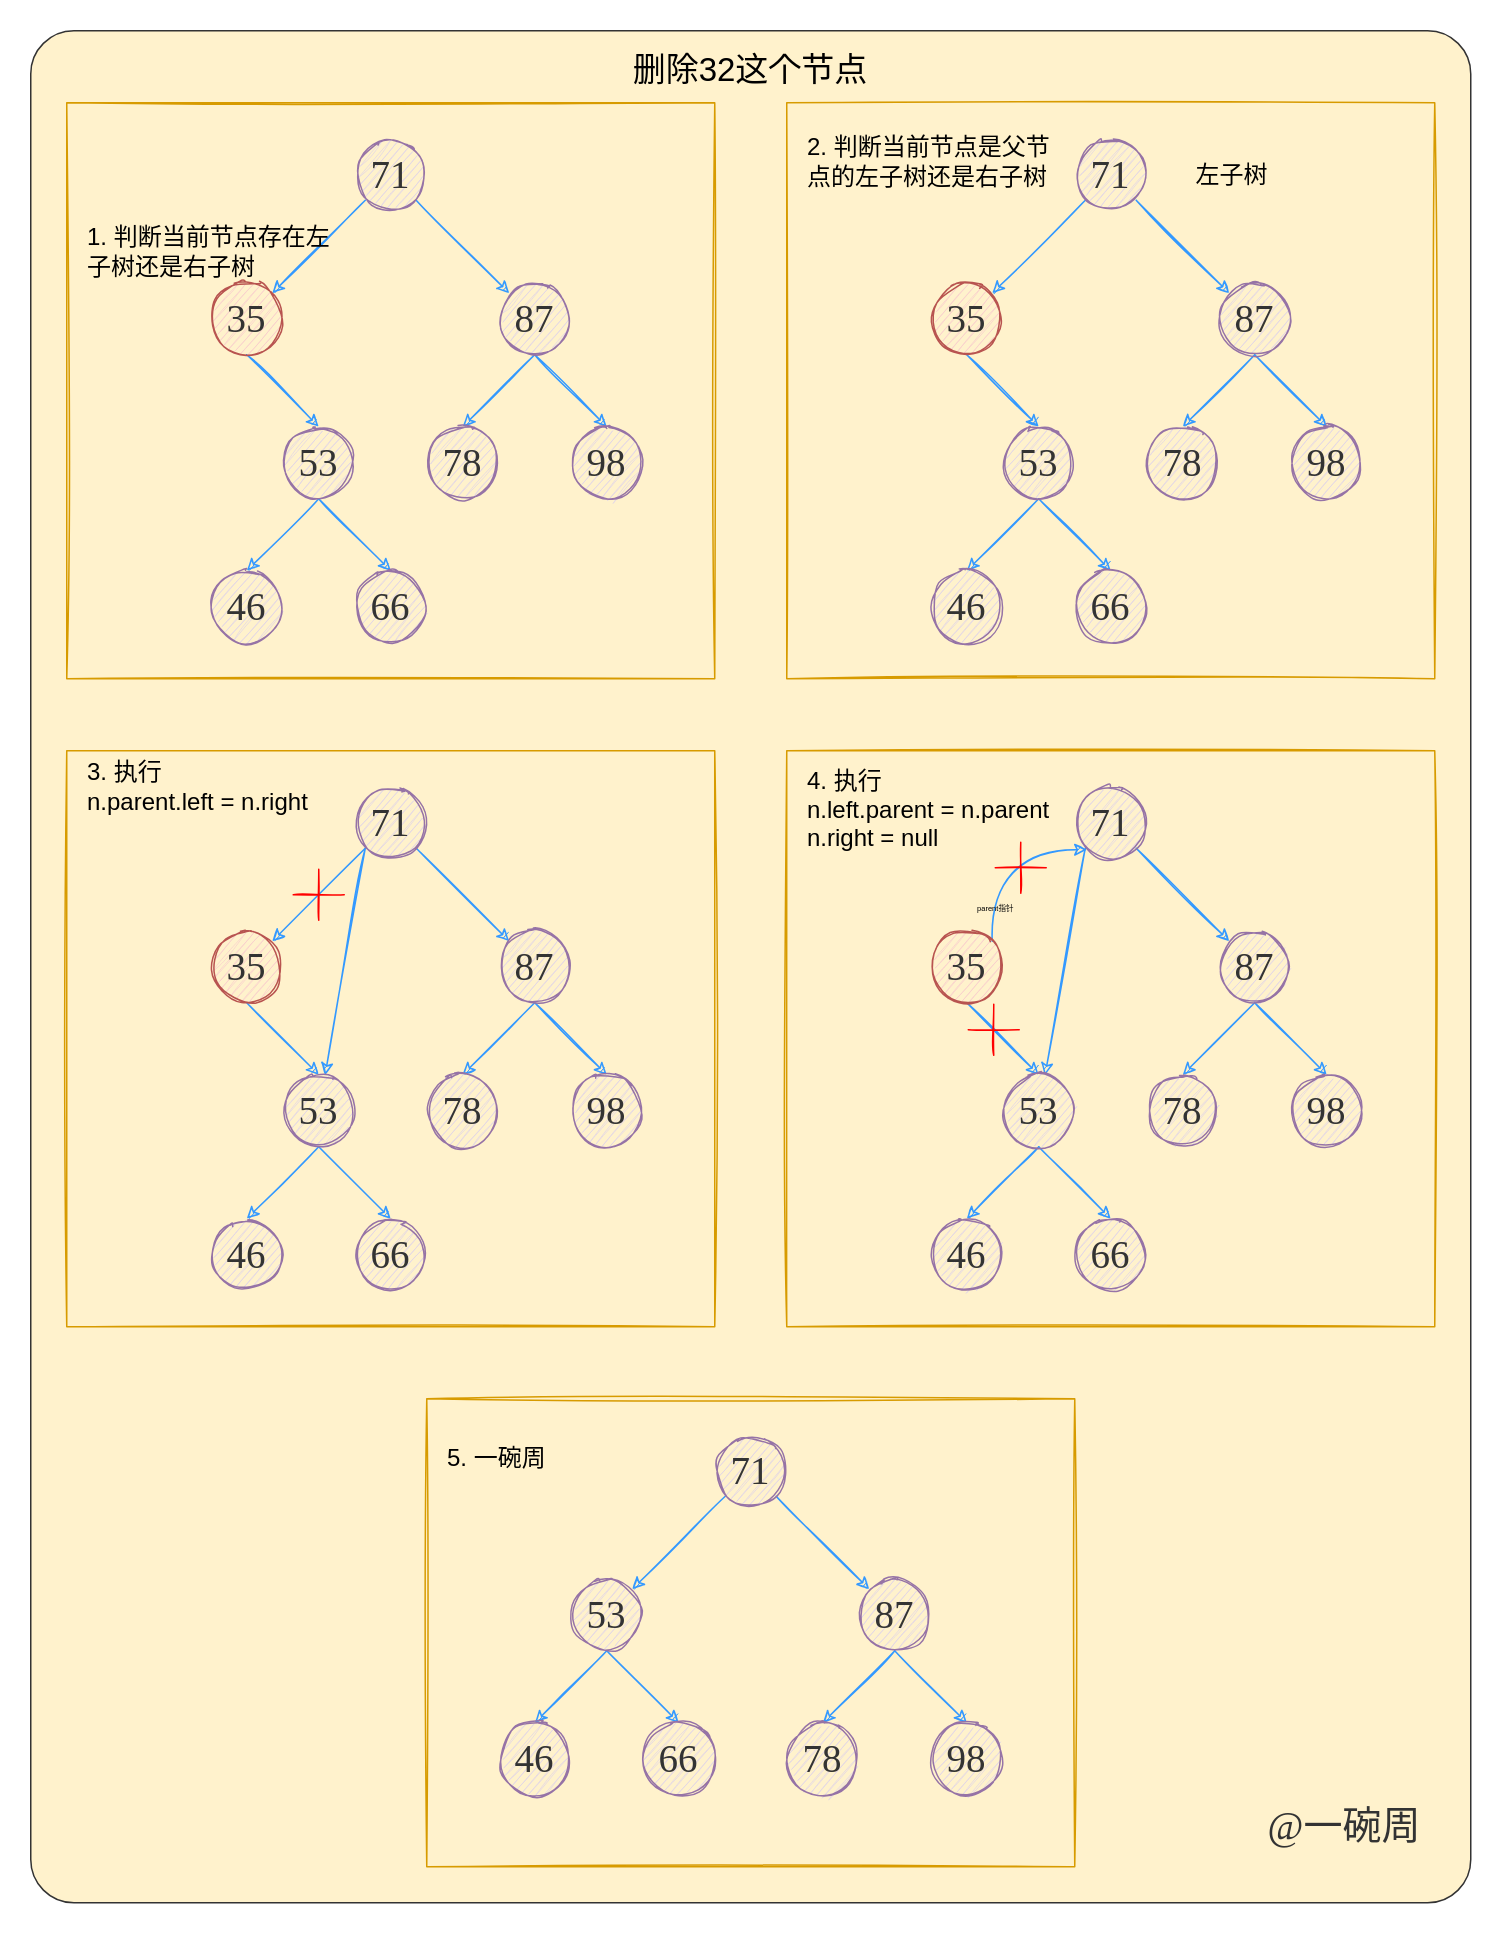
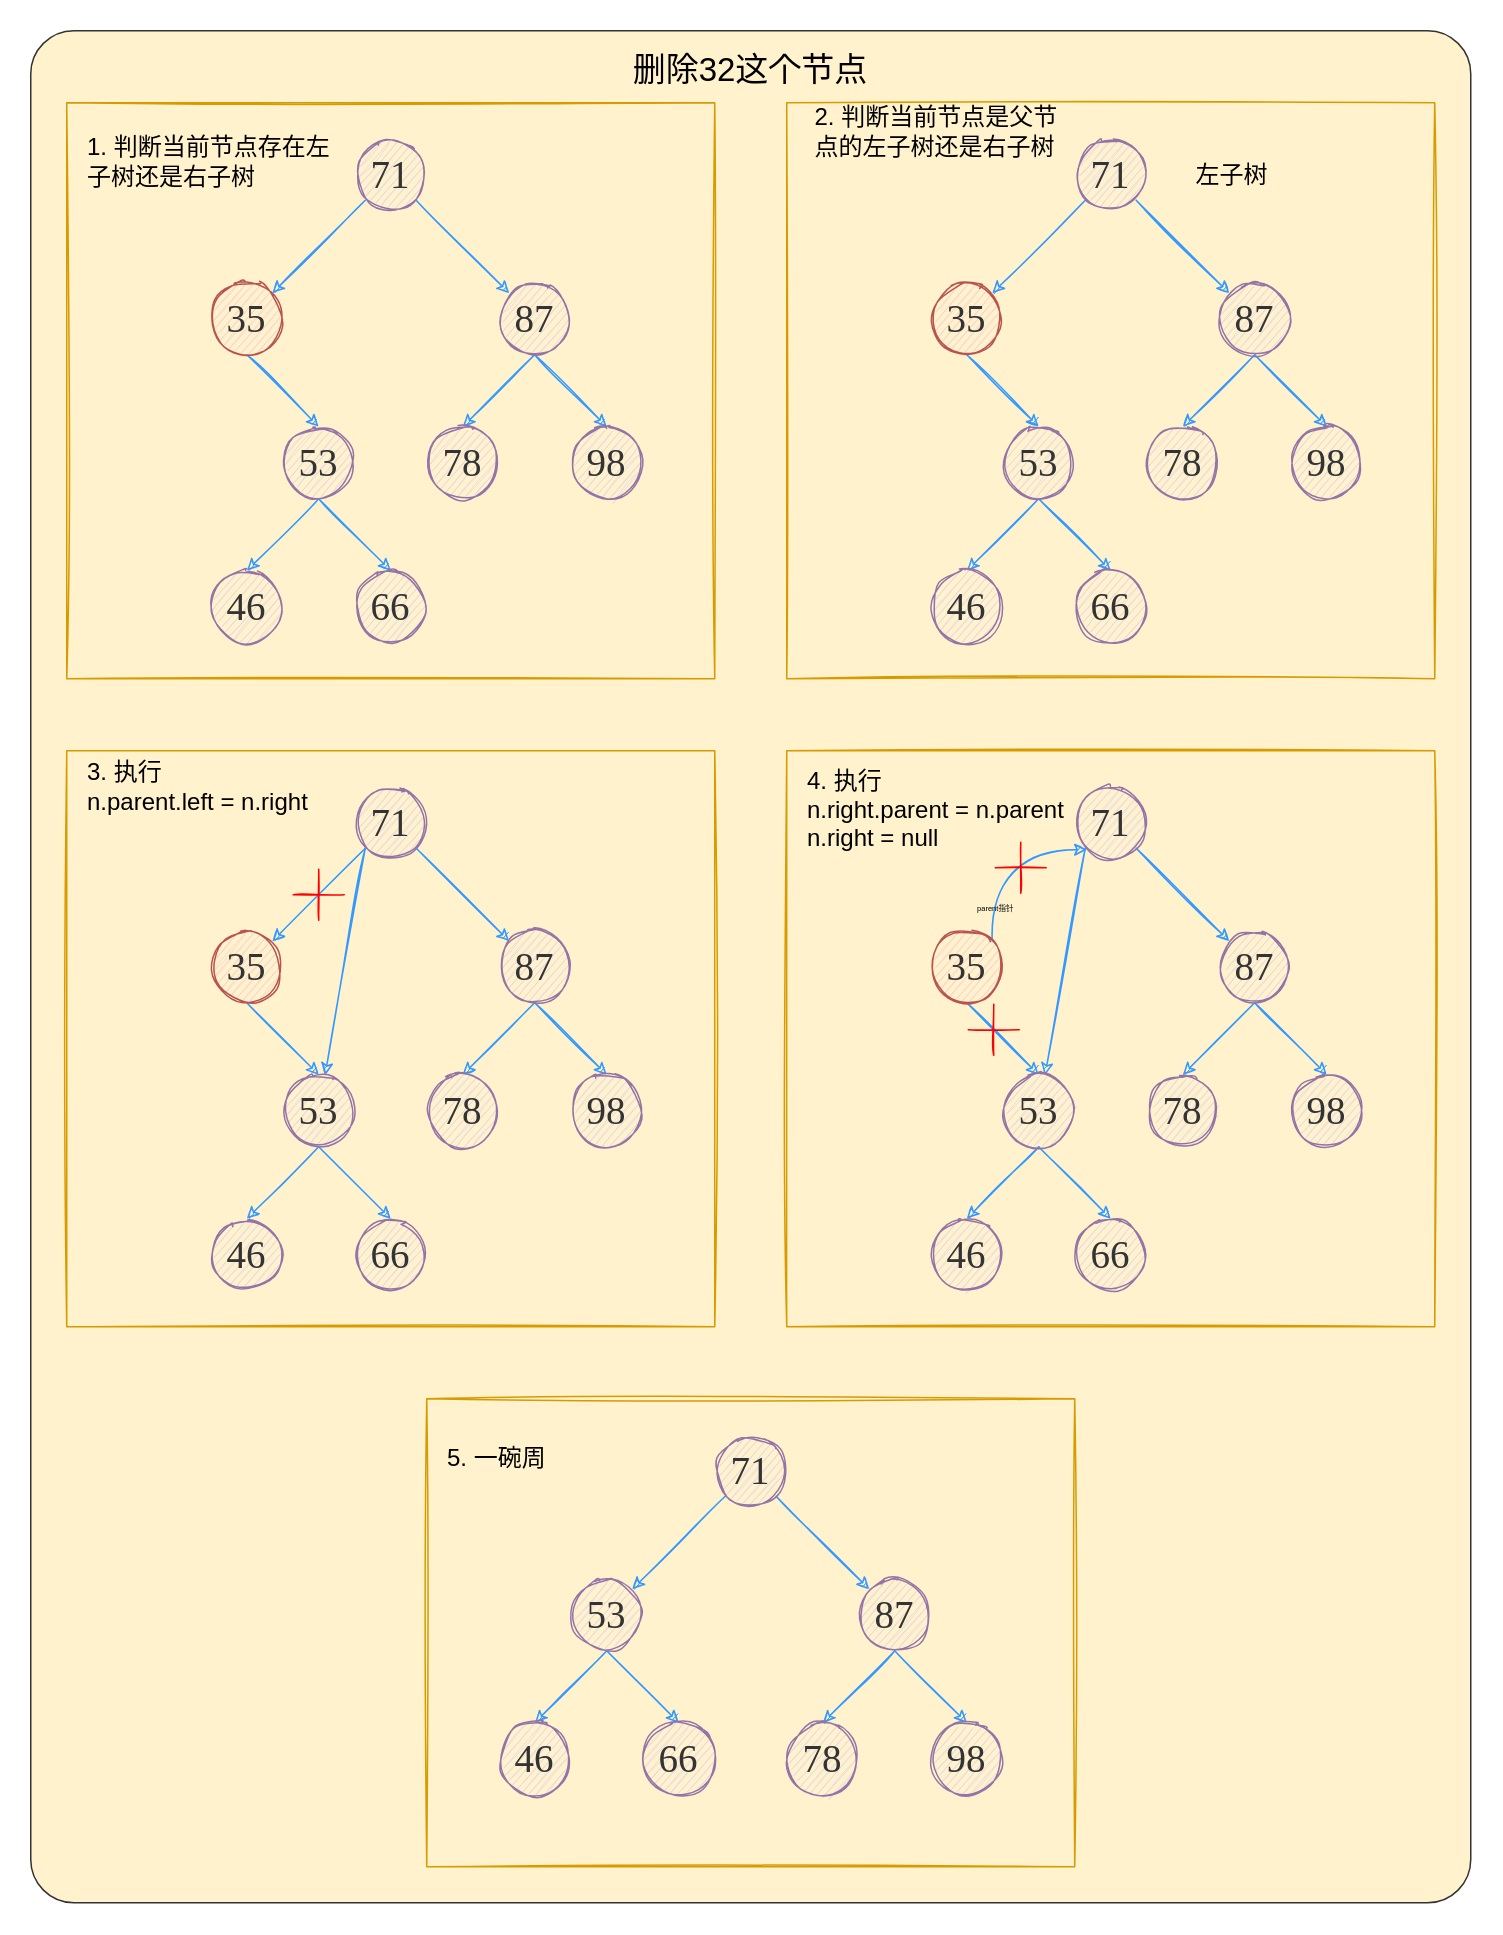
(931, 161) -> (938, 131)
(211, 251) -> (211, 161)
(946, 809) -> (946, 809)
(1345, 1826) -> none
